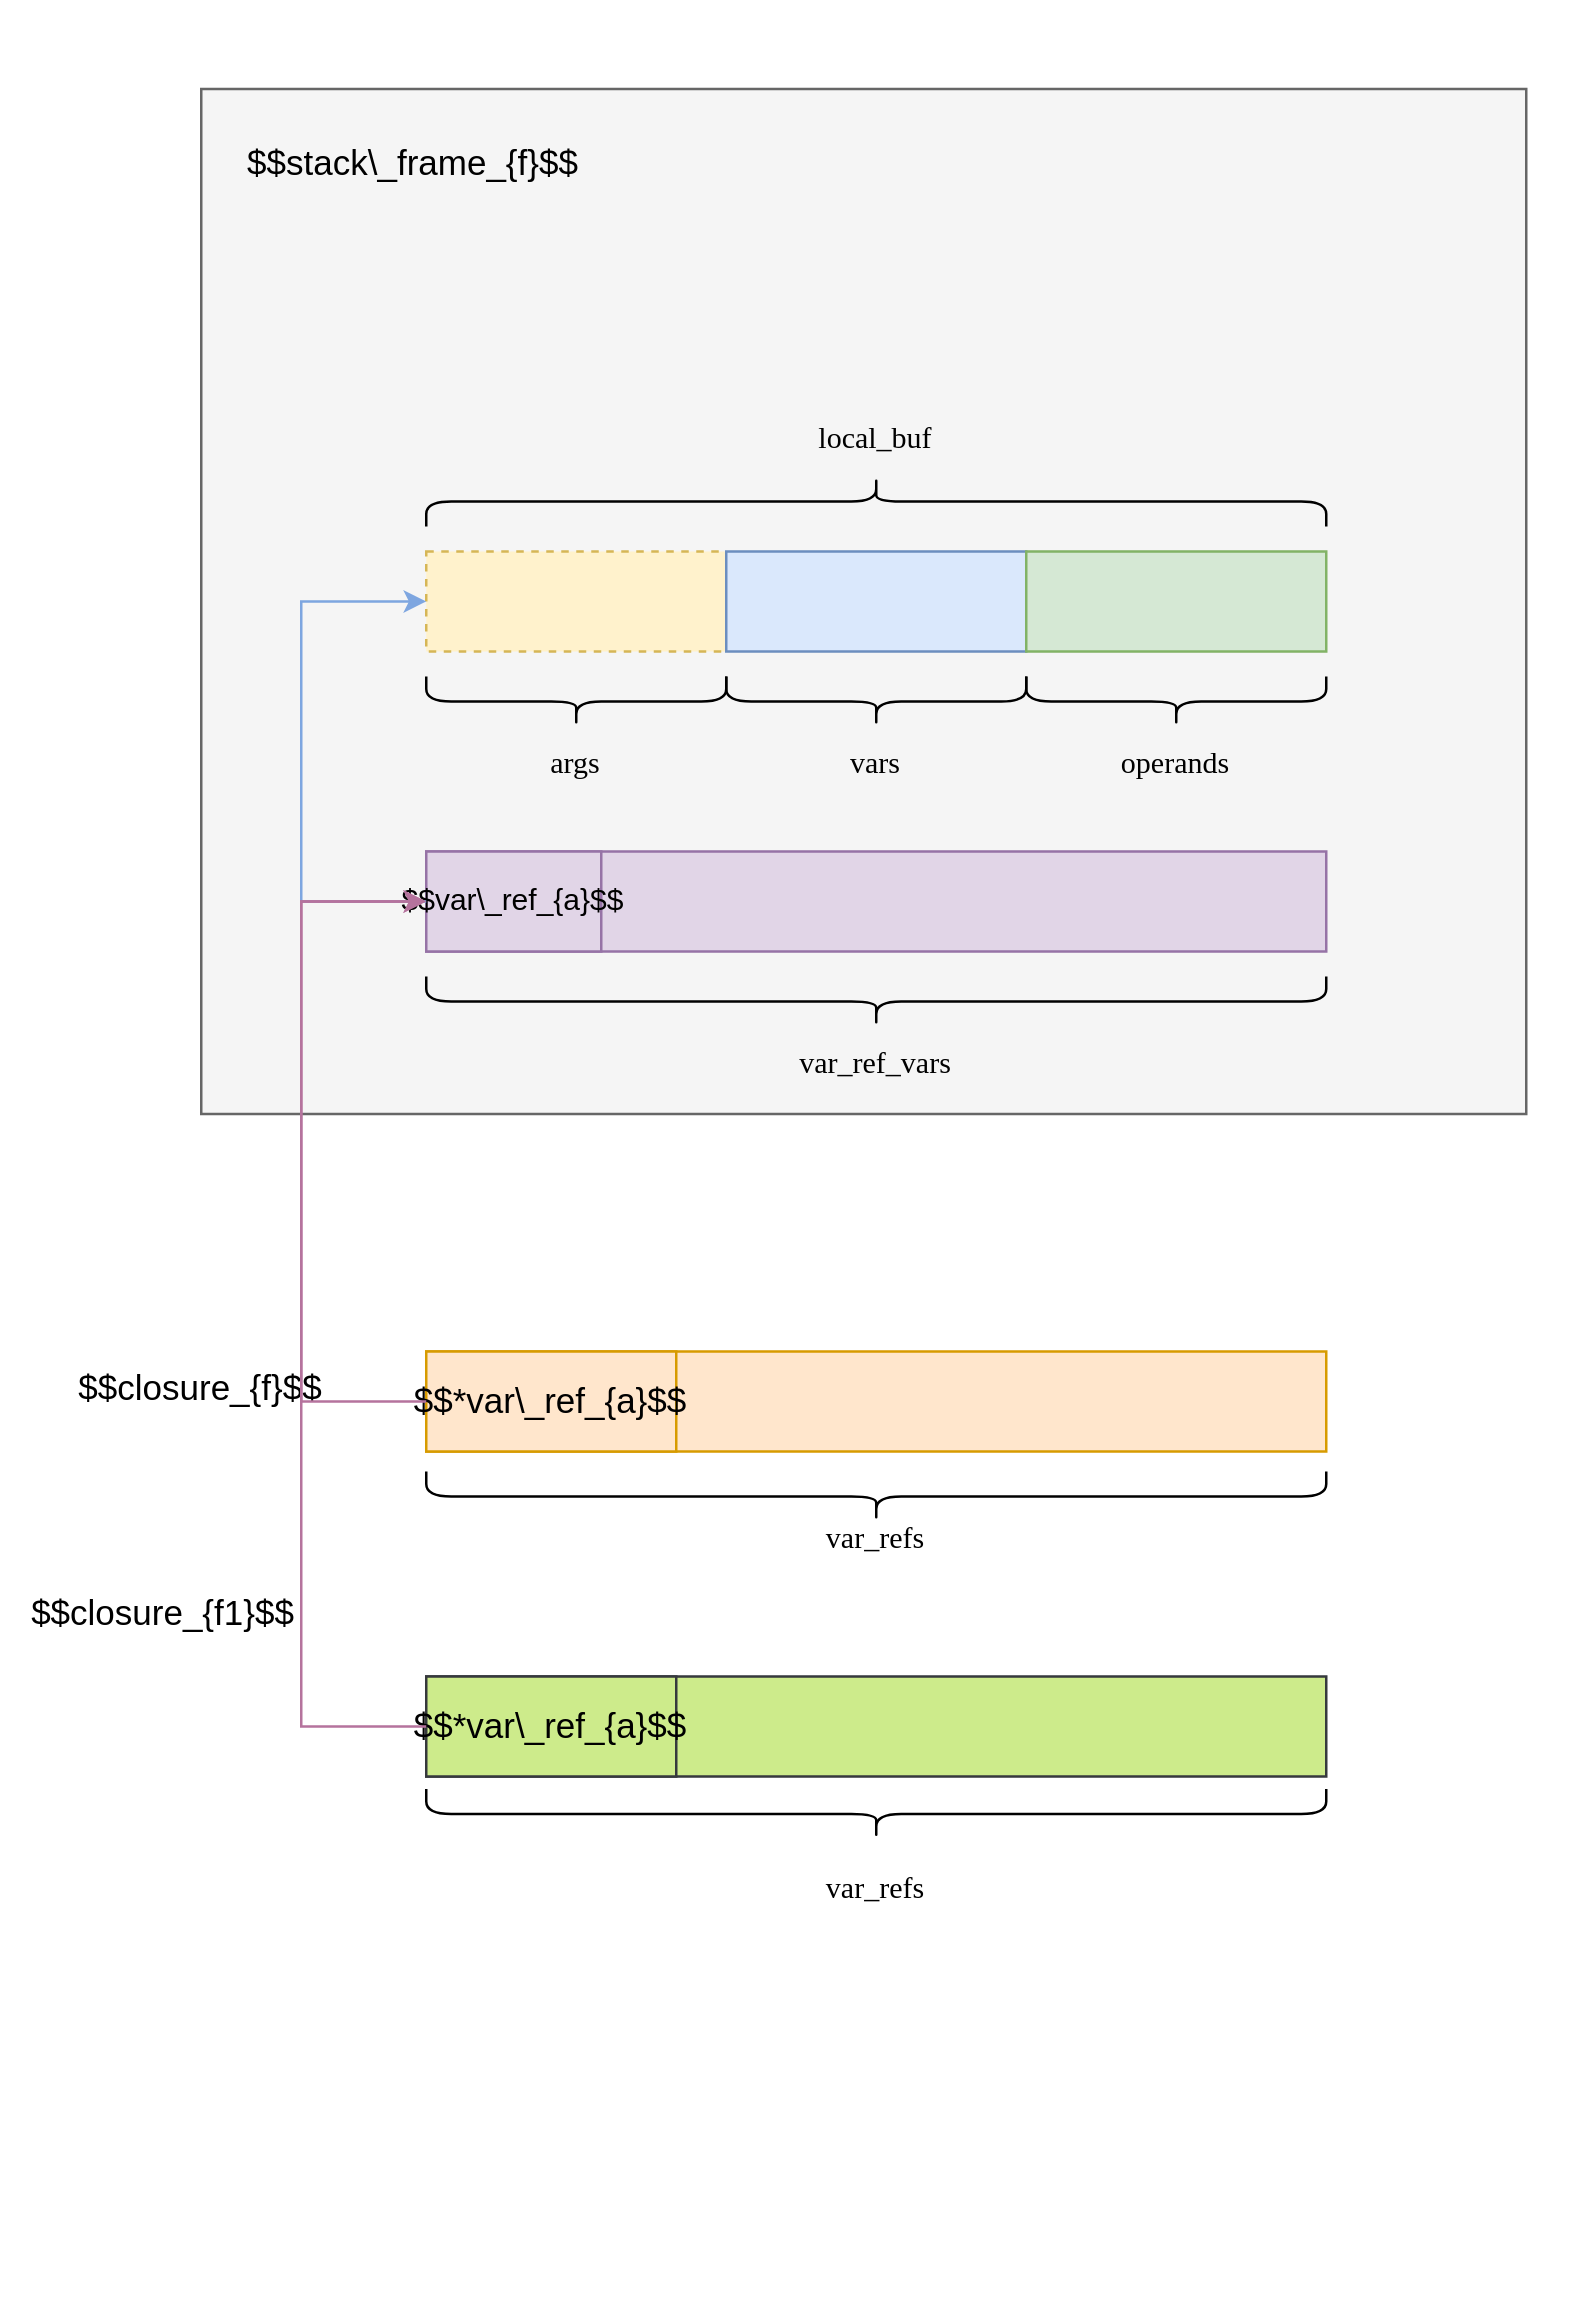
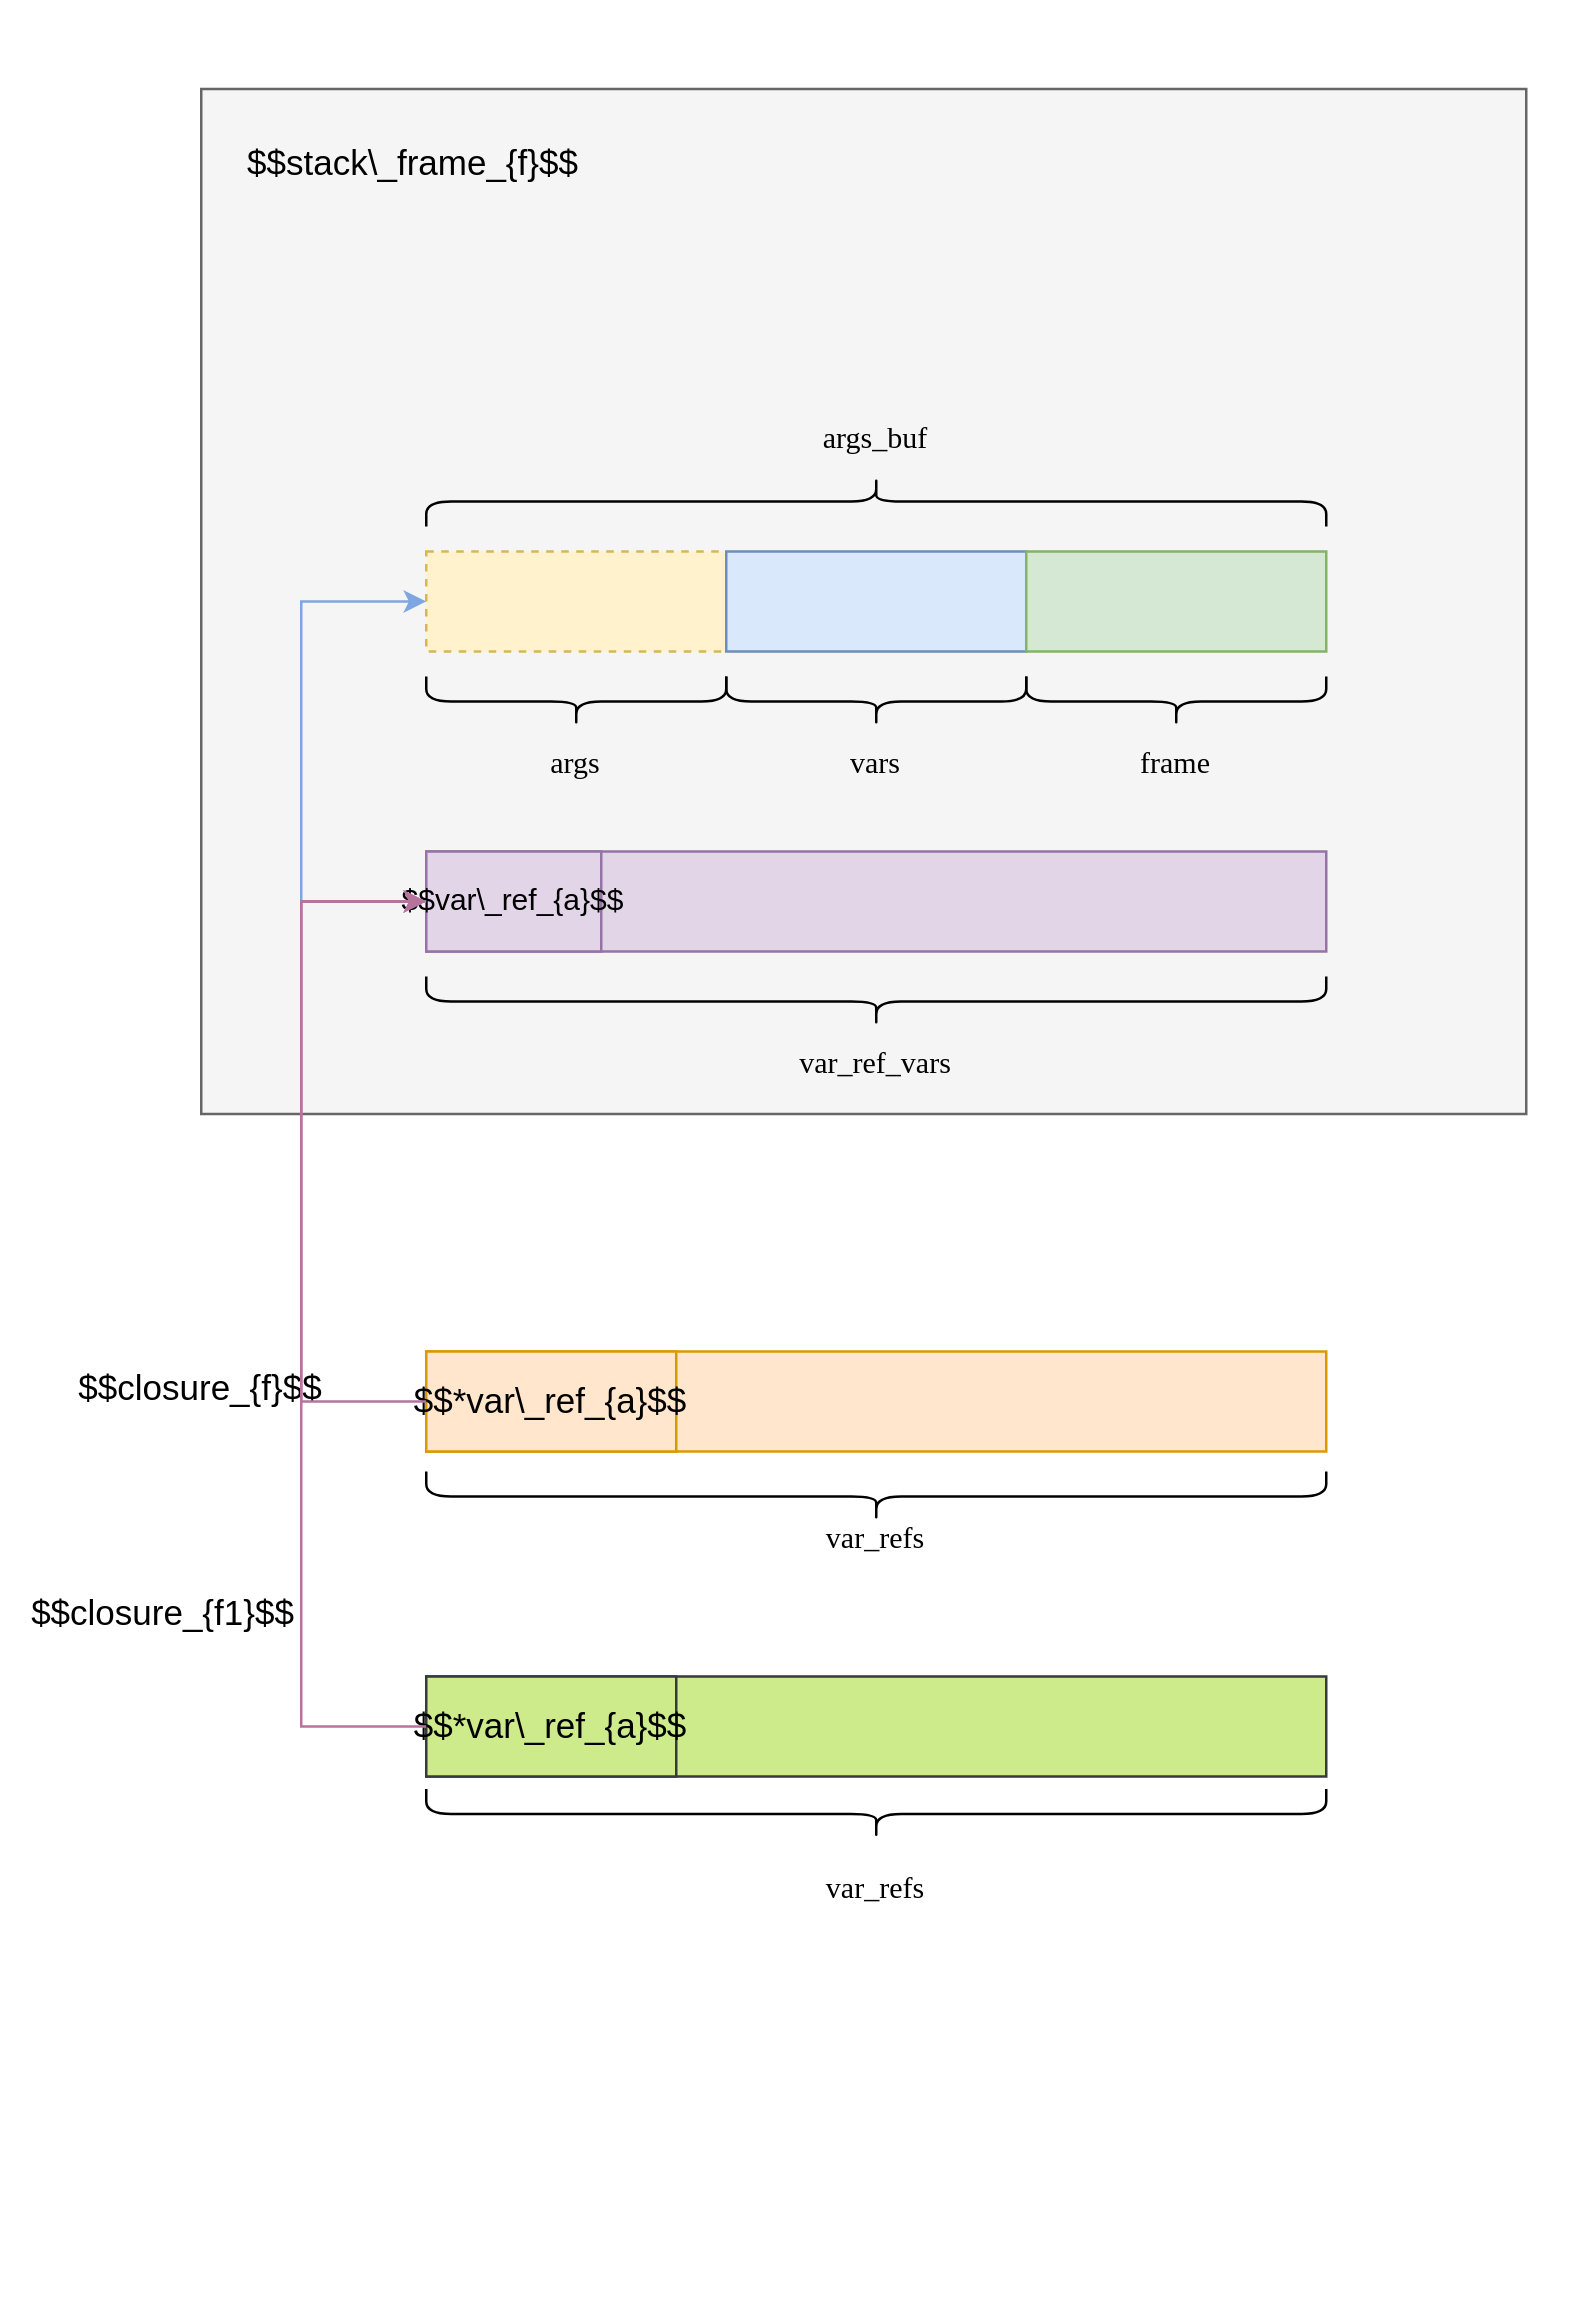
(876, 439) -> (876, 439)
(1176, 764) -> (1176, 764)
